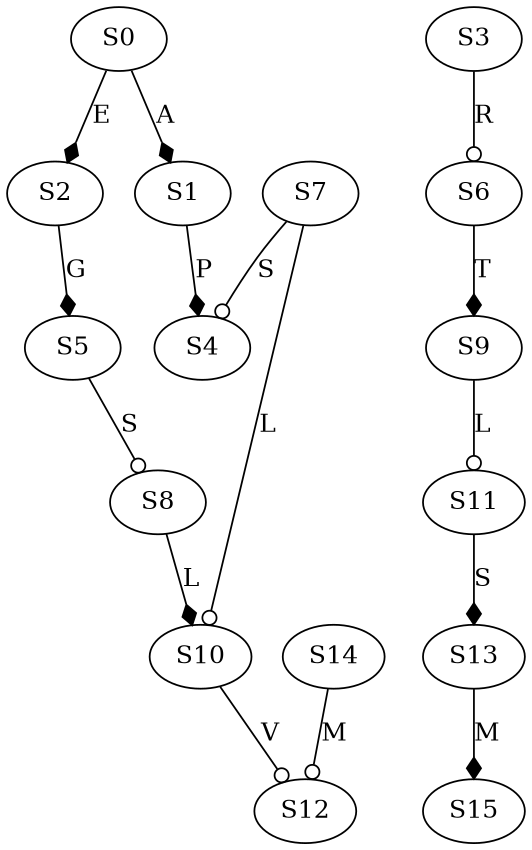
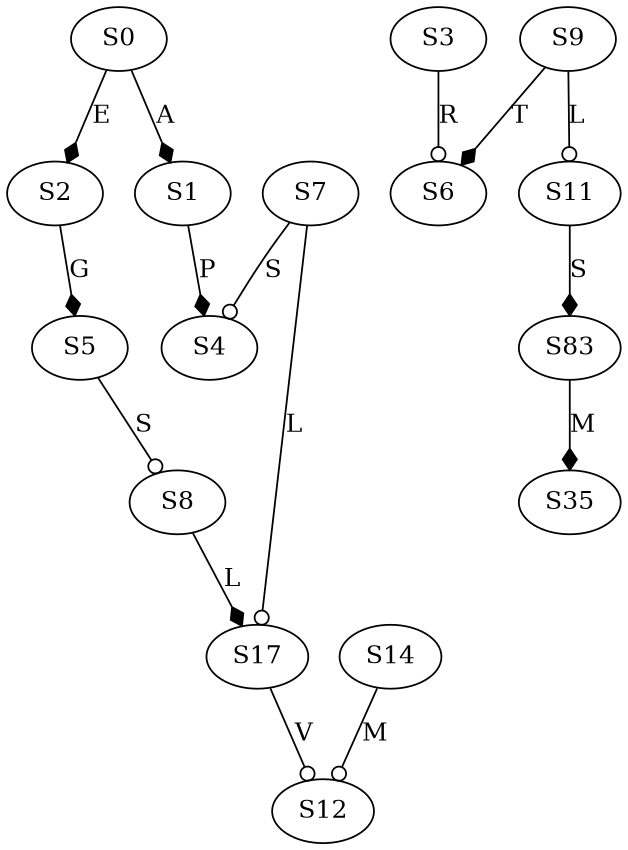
(474, 260) -> (510, 108)
(201, 657) -> (257, 657)
(474, 657) -> (570, 348)
(474, 811) -> (570, 502)
